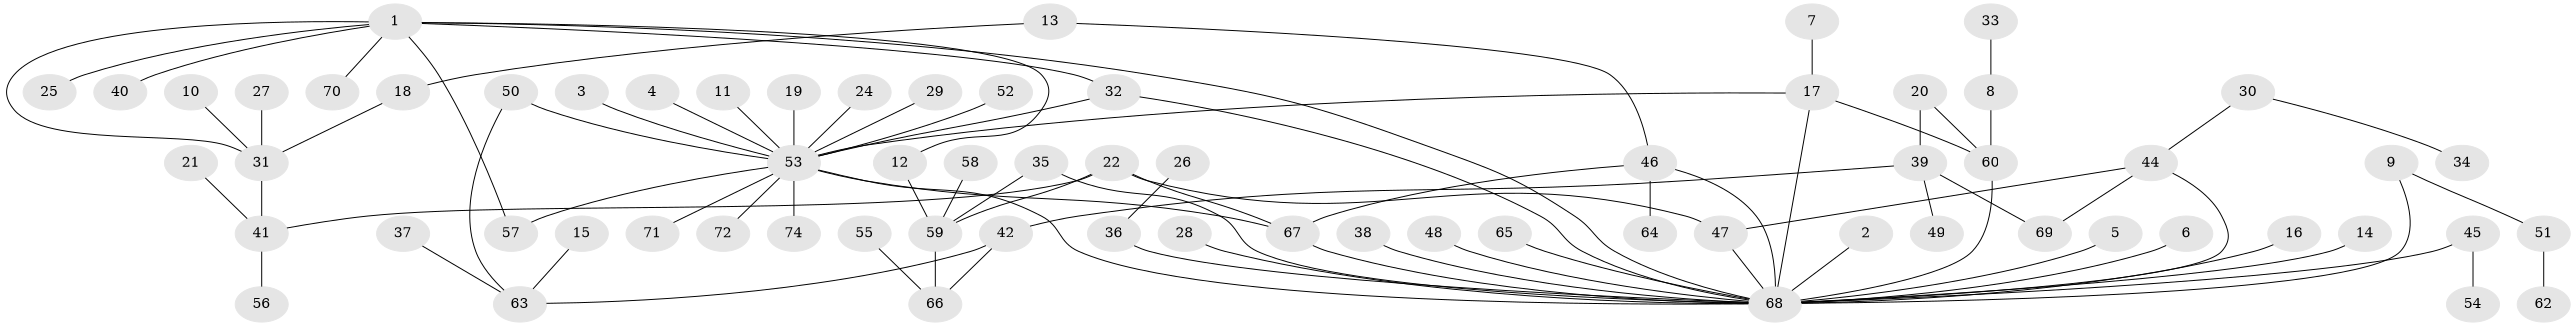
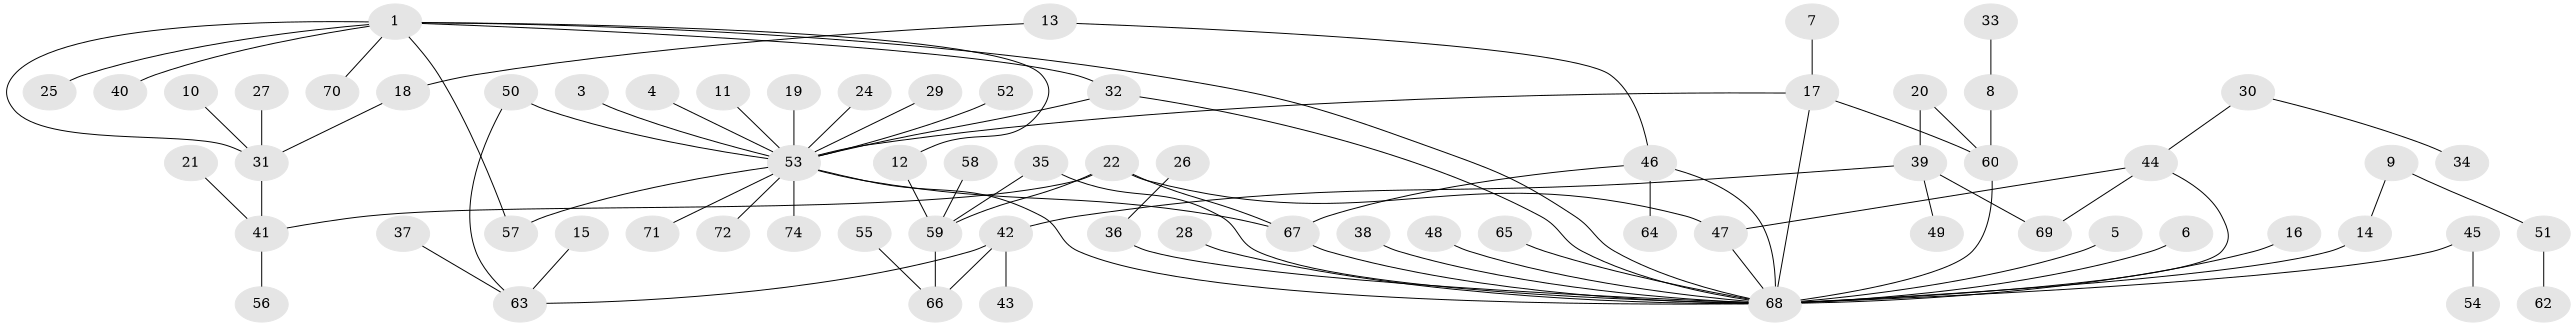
(1866, 234) -> none
(2141, 293) -> (2378, 198)
none -> (1006, 304)
